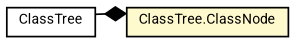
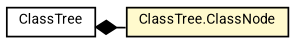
(100, 14) -> (121, 28)
